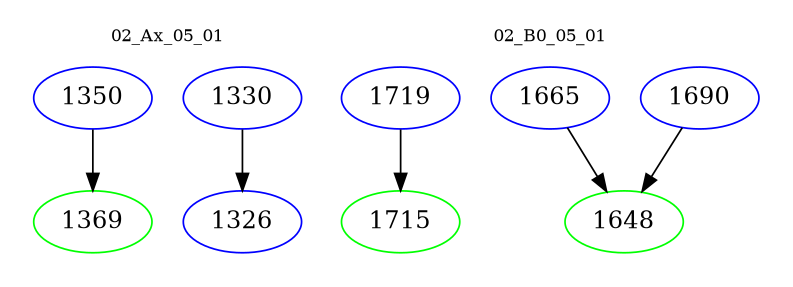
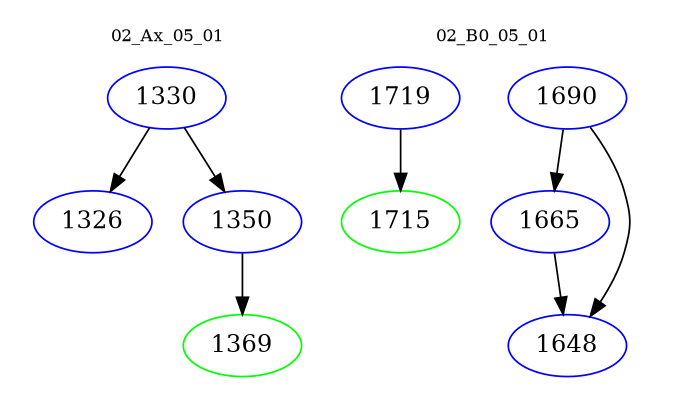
none -> (560, 151)
none -> (200, 152)
(624, 222) -> (567, 346)
